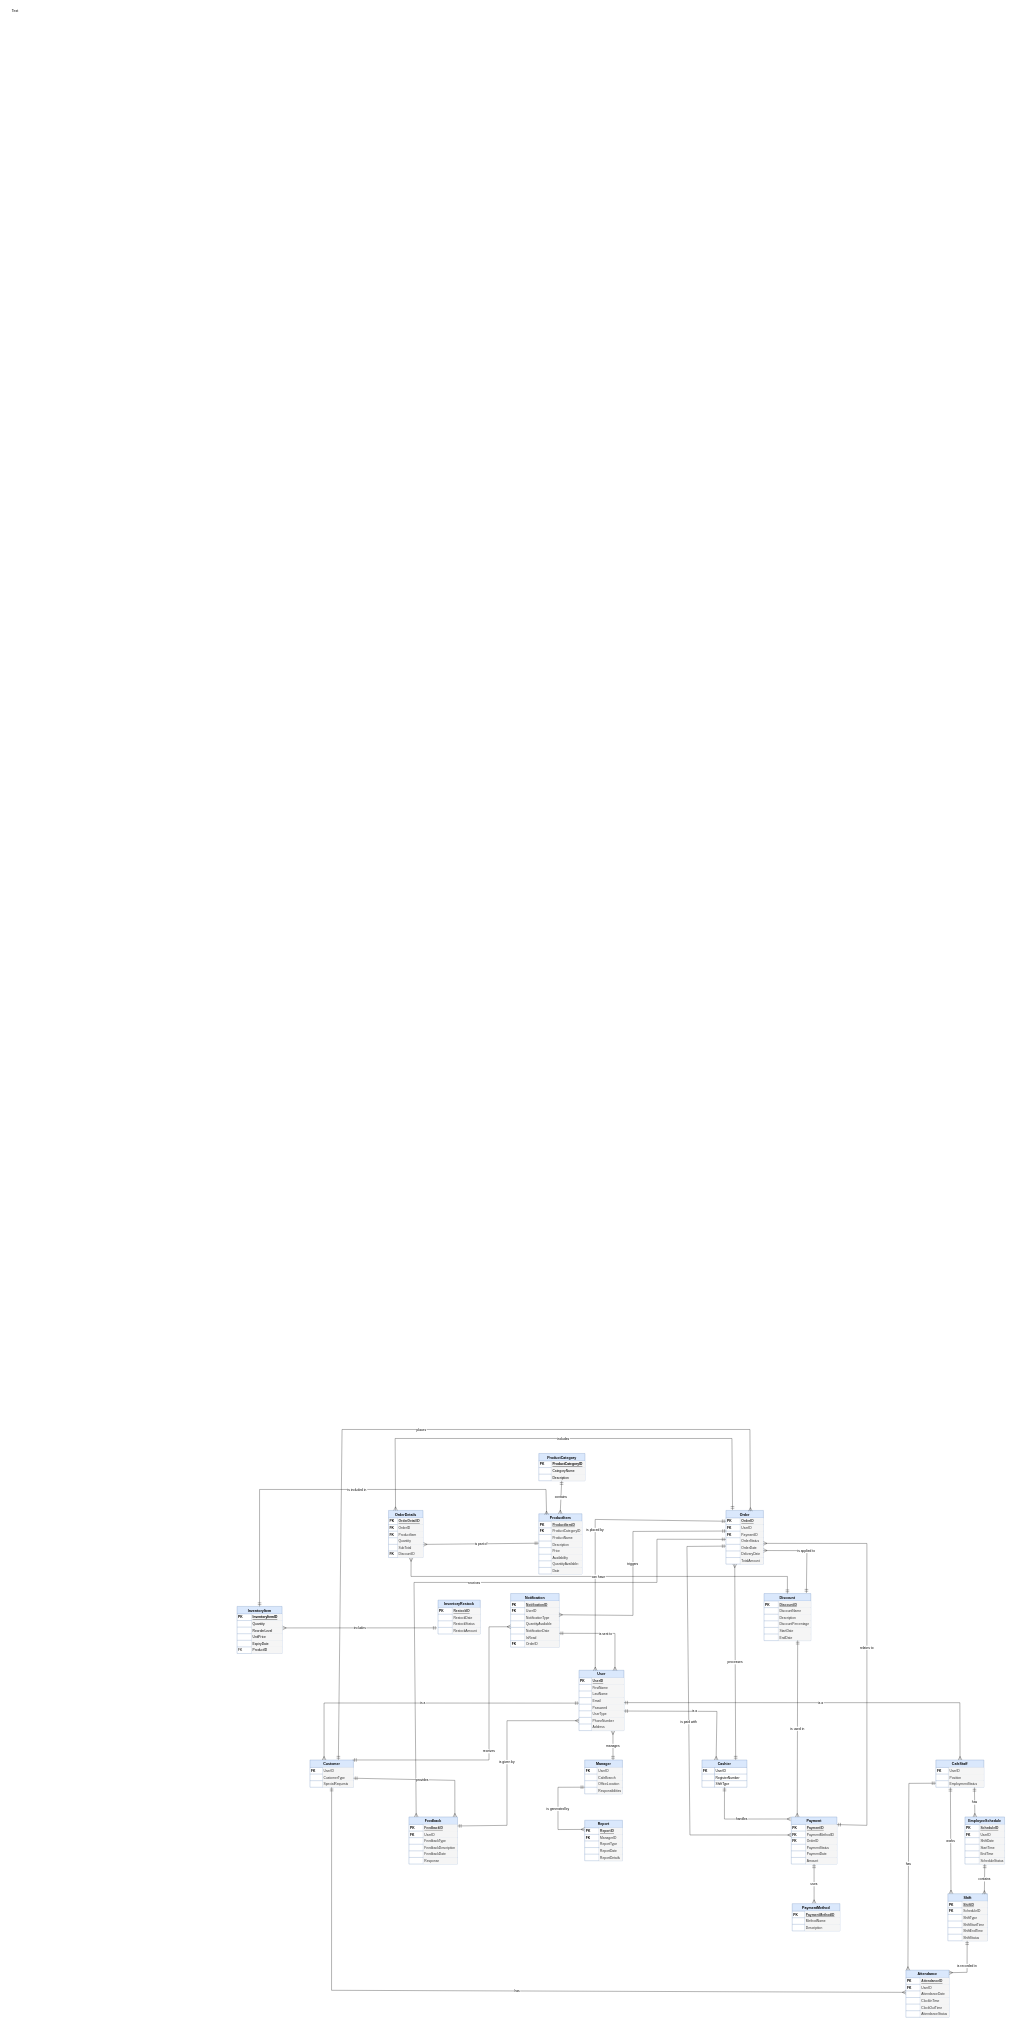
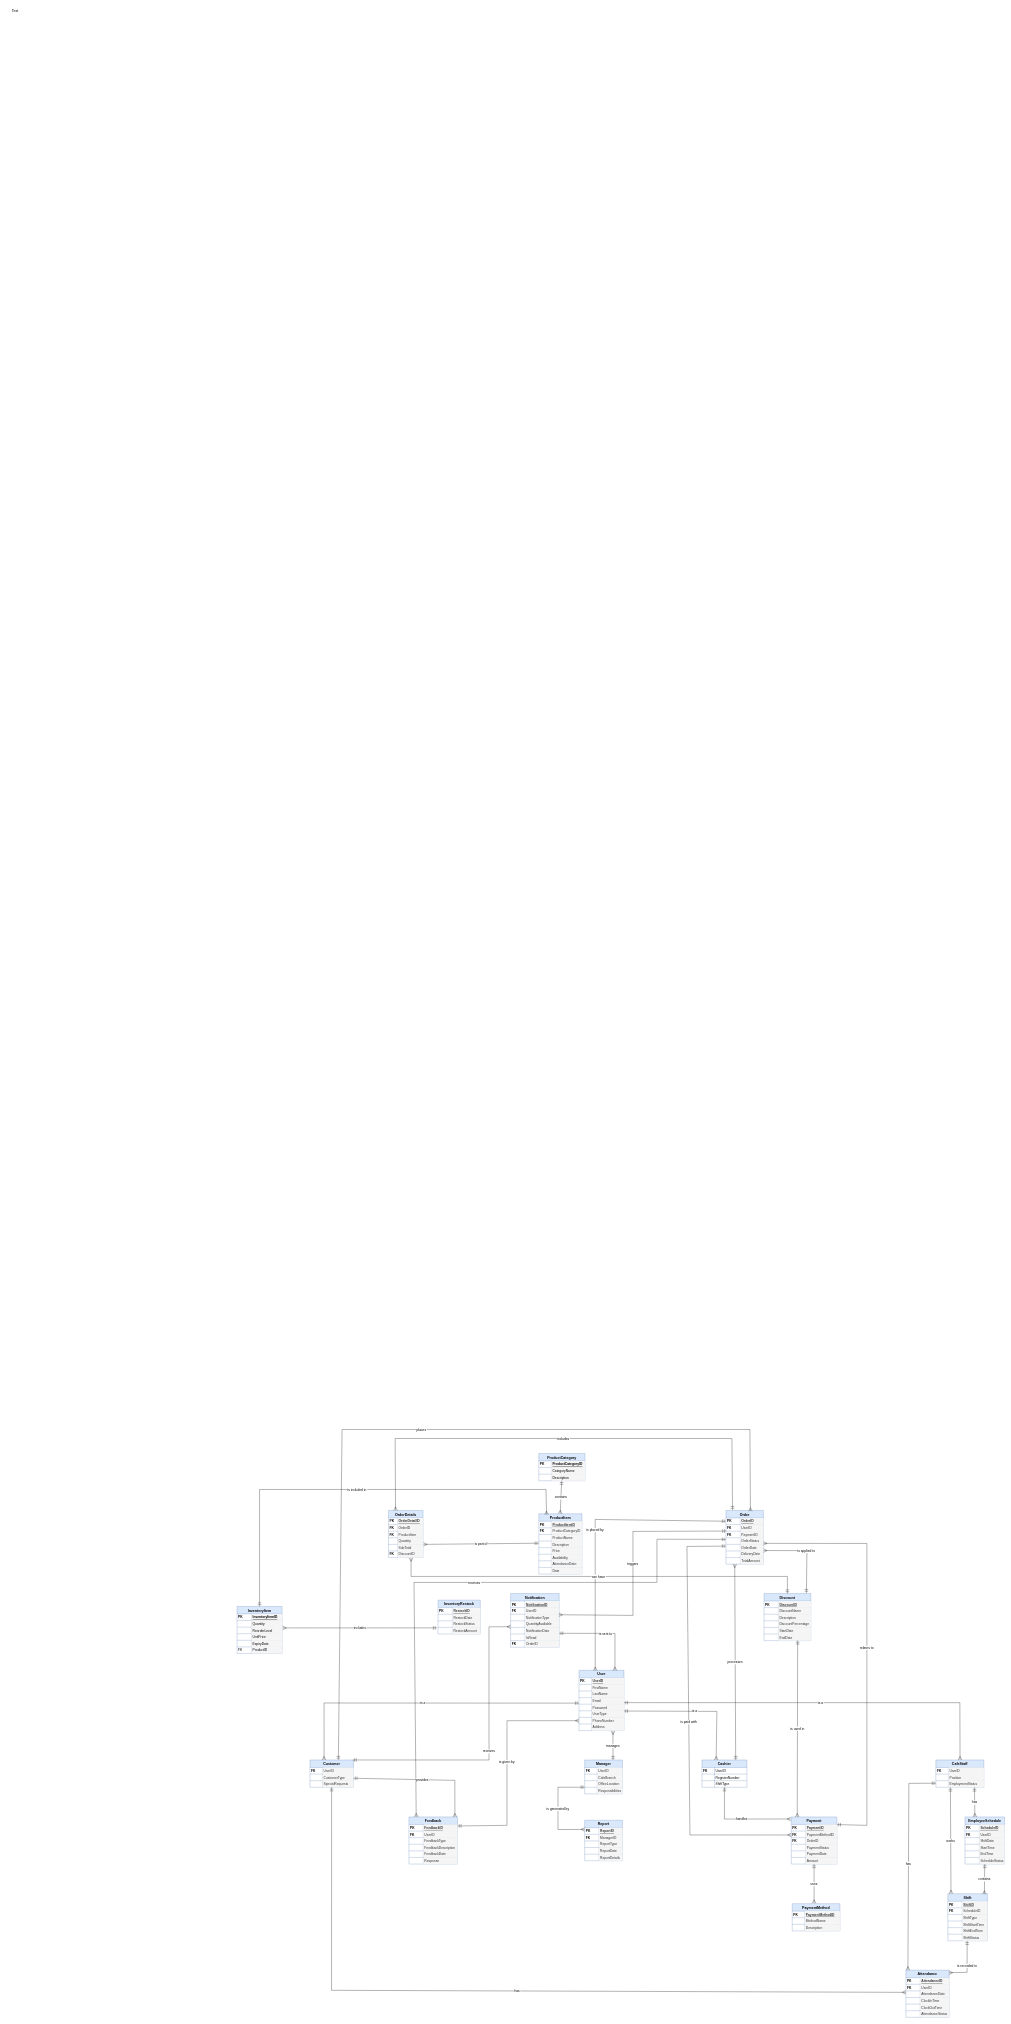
(567, 1564) -> (566, 1564)
